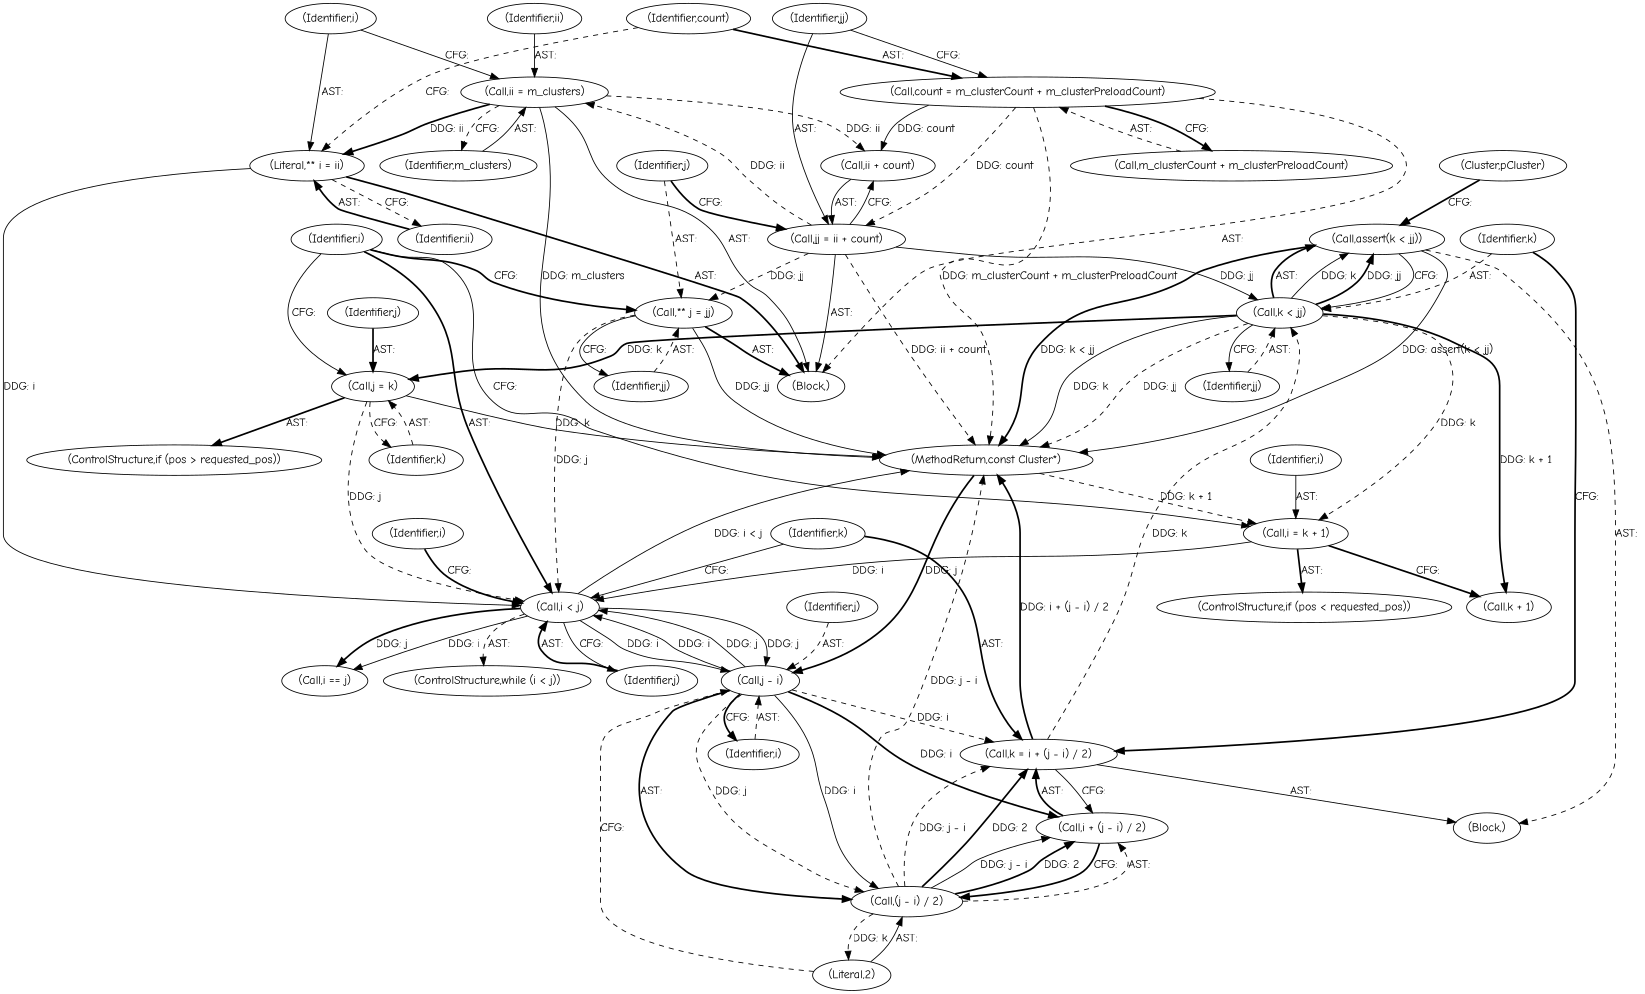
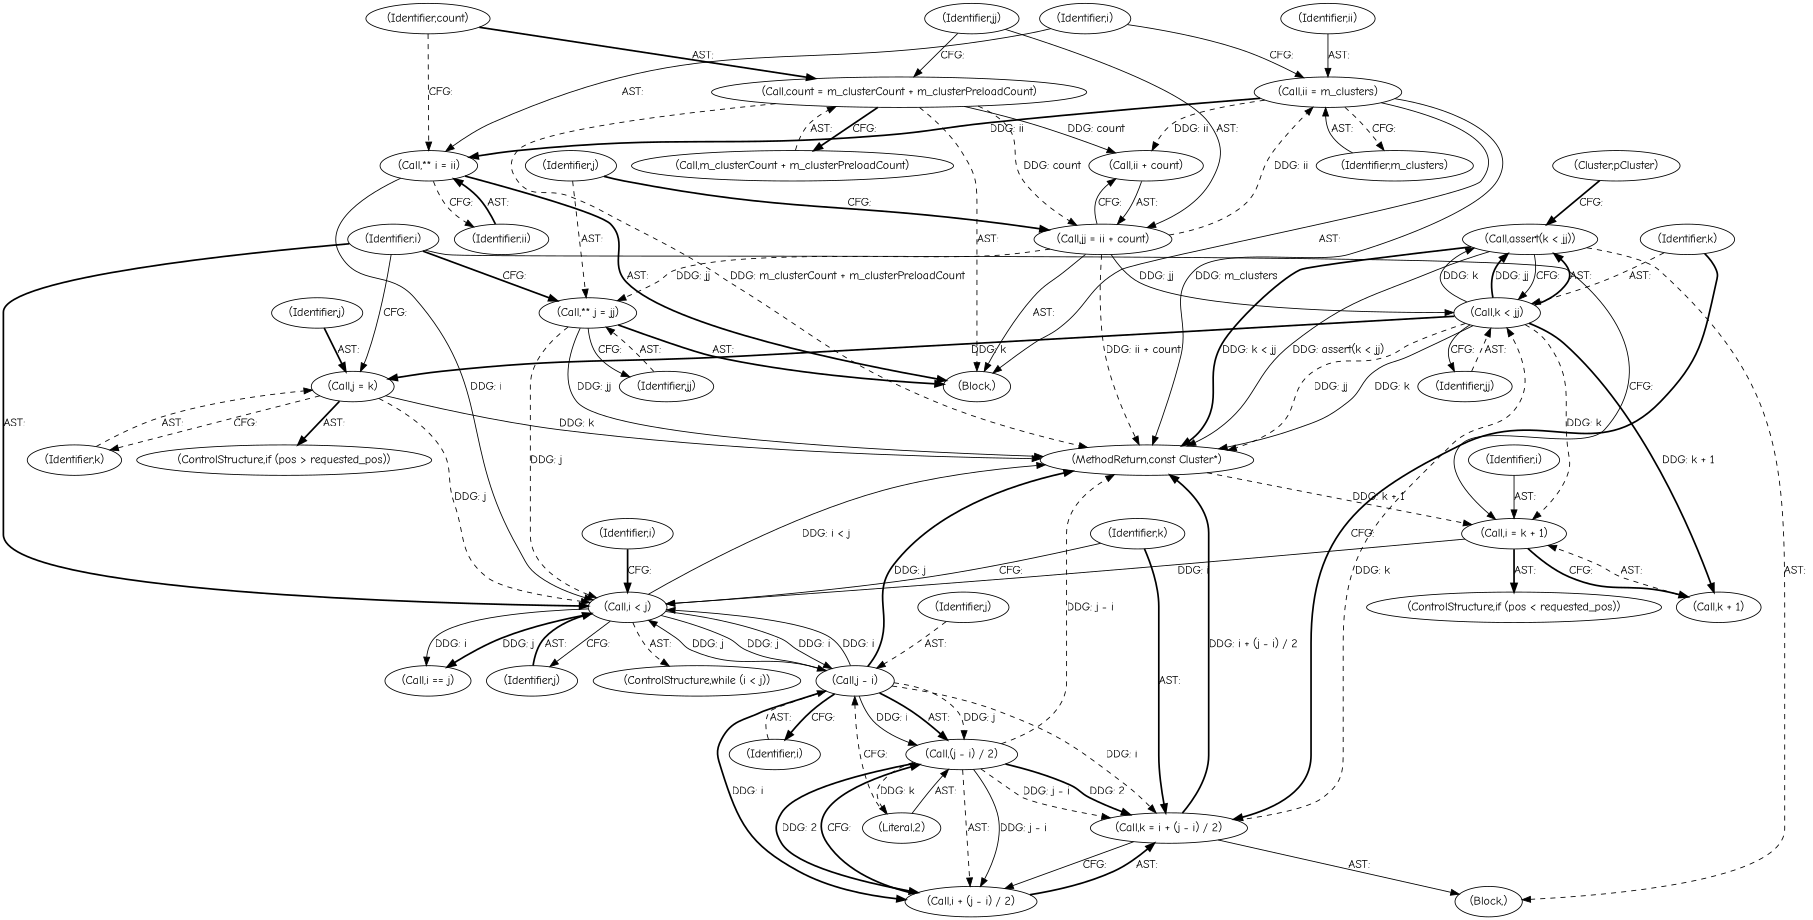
(307, 166) -> (429, 166)
none -> (1620, 577)
(910, 595) -> (925, 533)
